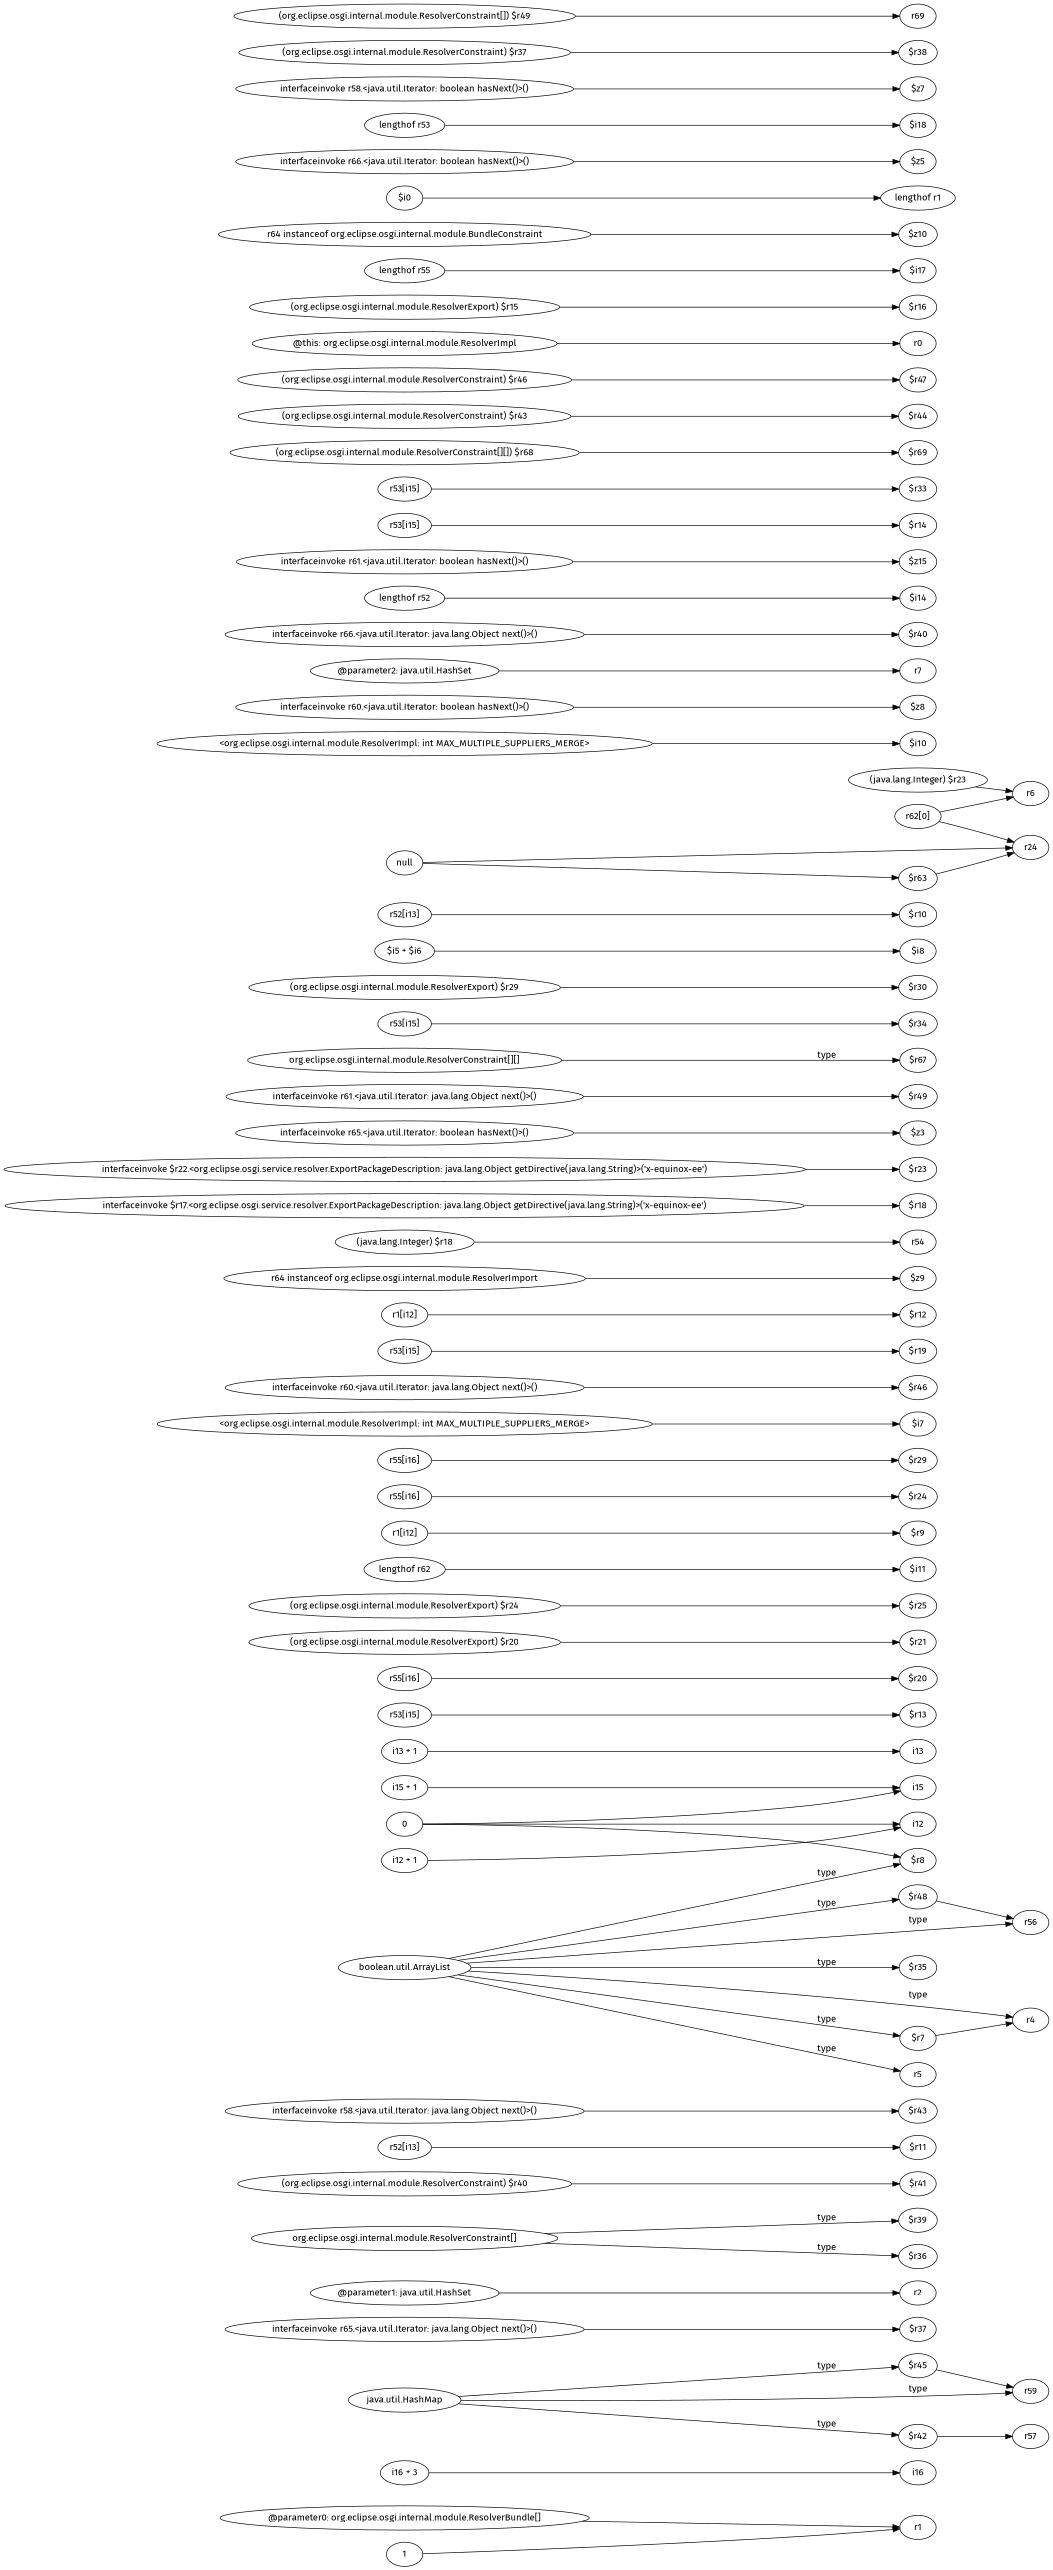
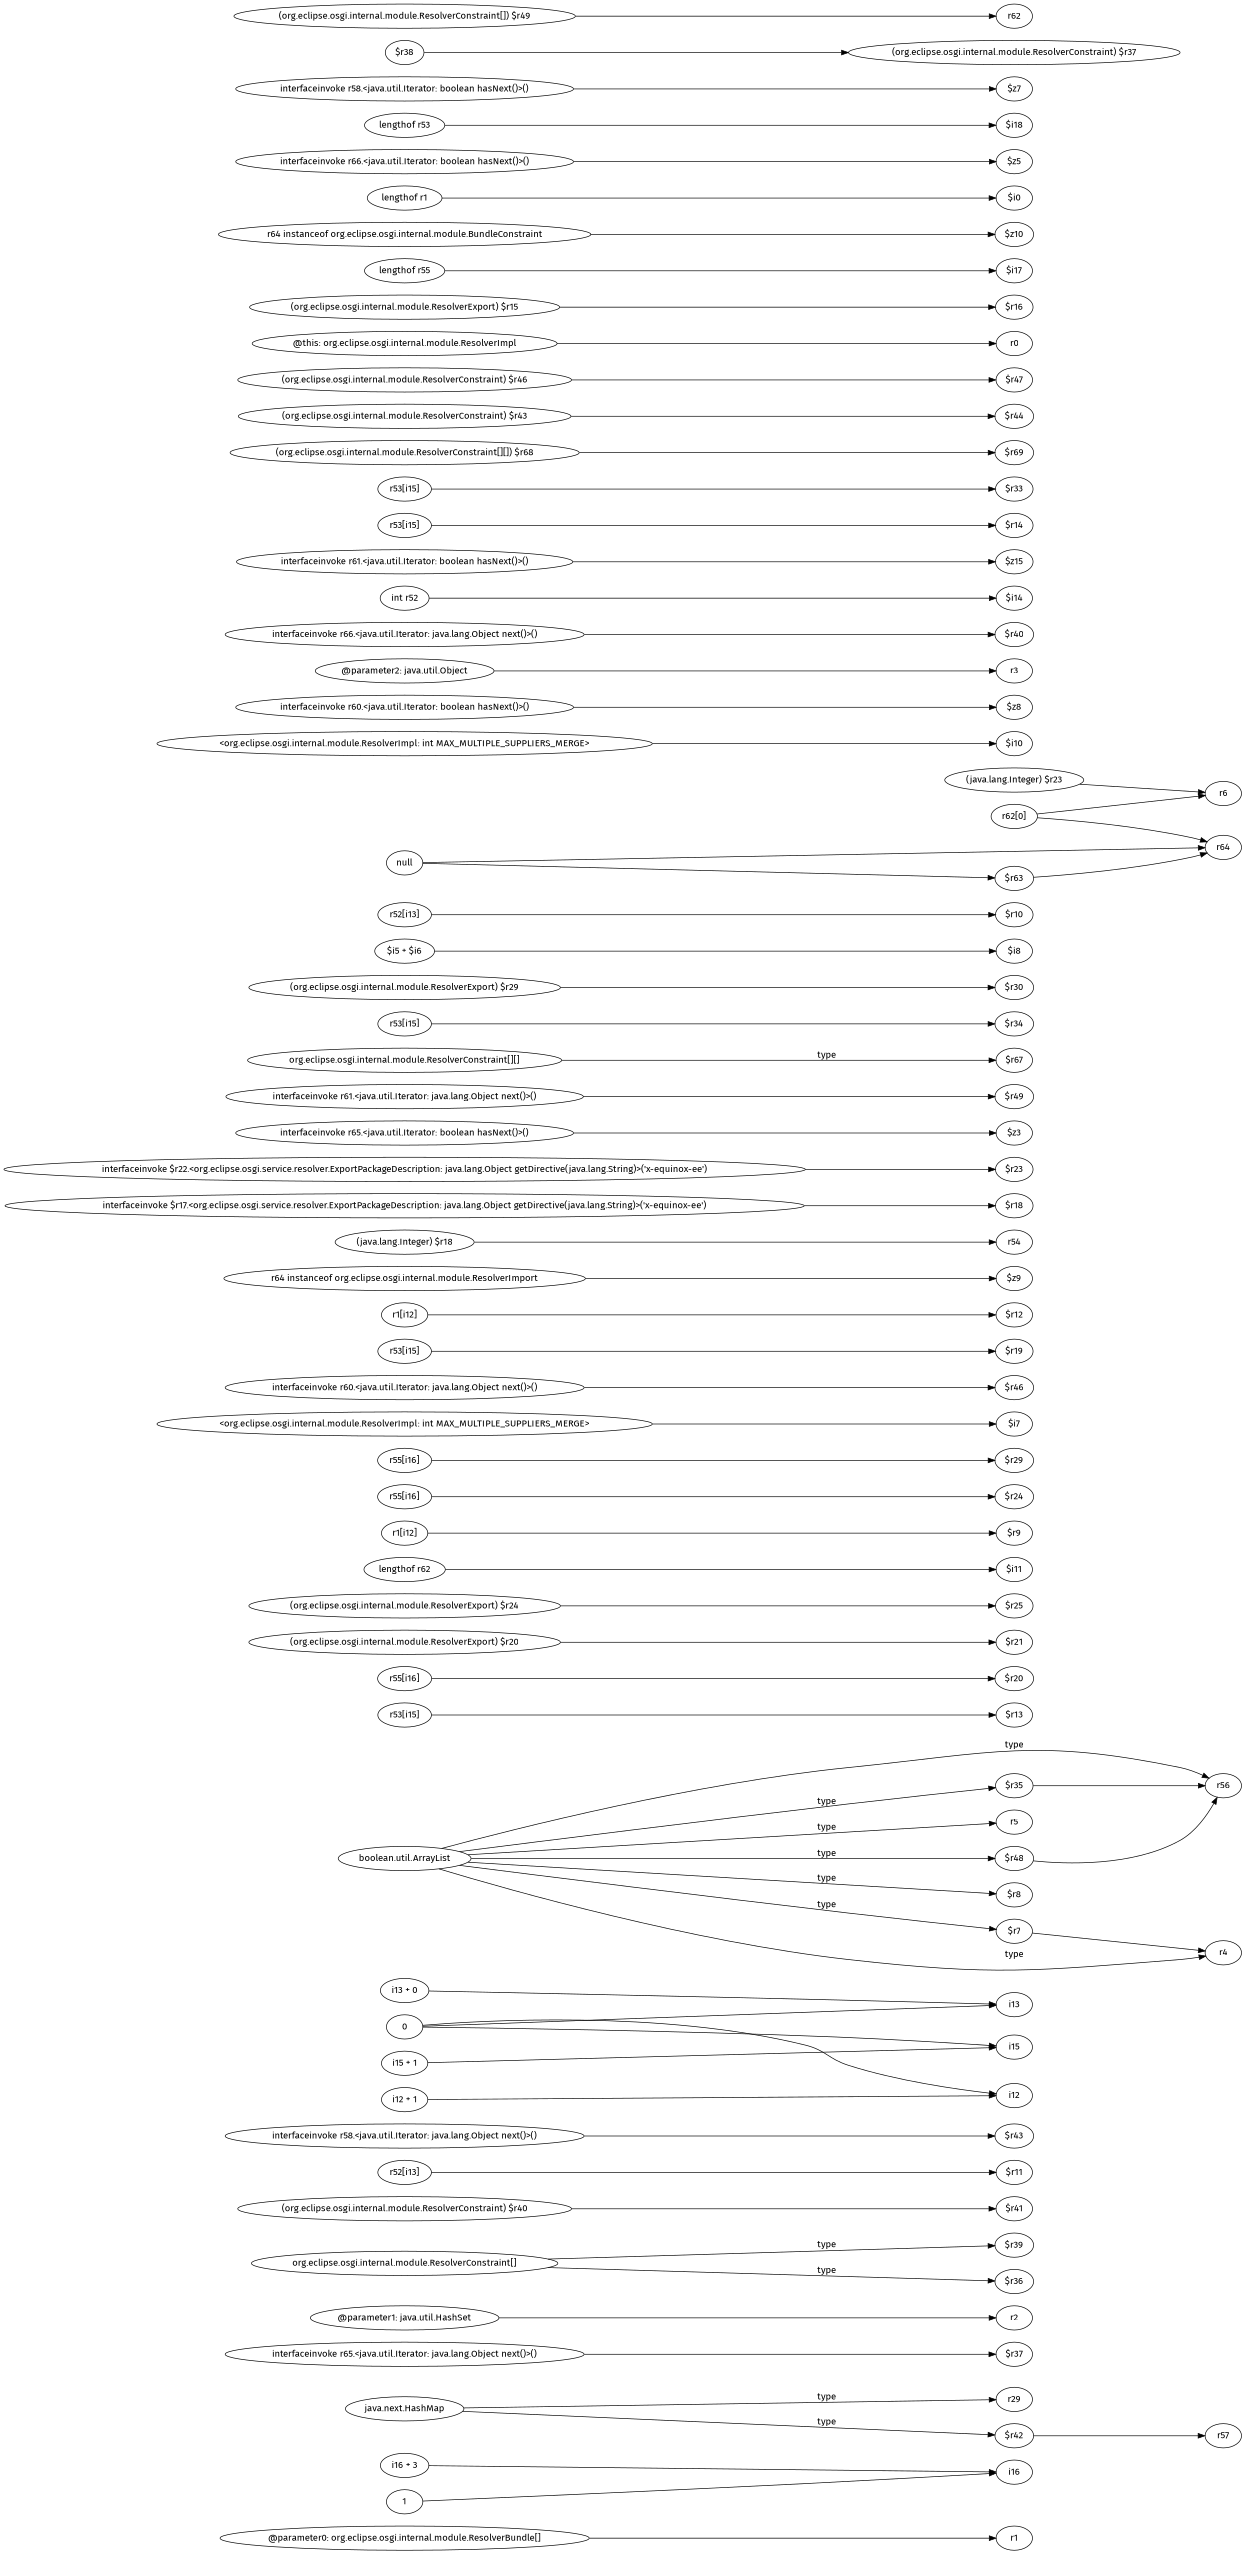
(918, 16) -> (1014, 16)
(731, 53) -> (633, 53)
(648, 198) -> (715, 198)
(405, 598) -> (405, 598)
(405, 671) -> (405, 671)
(918, 671) -> (1014, 671)
(1031, 847) -> (1223, 847)
(405, 1751) -> (405, 1991)
none -> (1116, 1786)
(659, 1831) -> (706, 2016)
(918, 2366) -> none
(1031, 2391) -> (1014, 2399)
(405, 2400) -> (405, 2409)
(658, 2544) -> (706, 2488)
